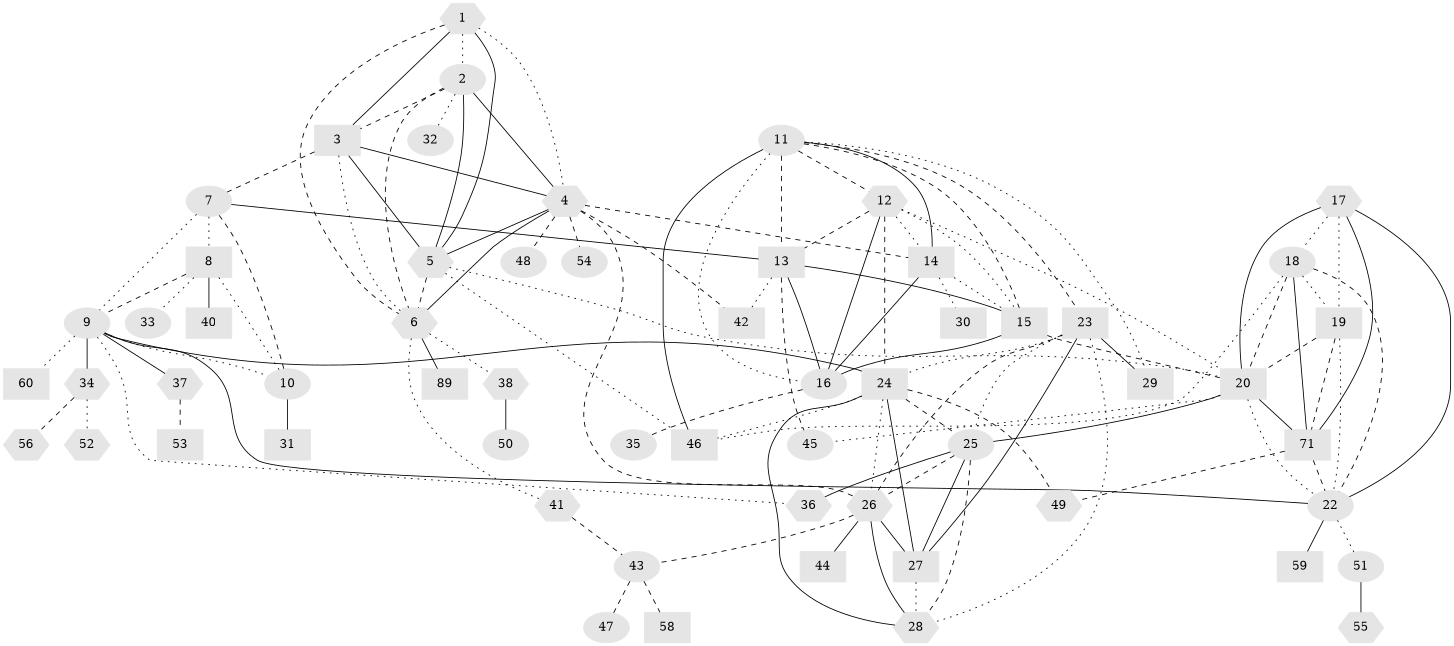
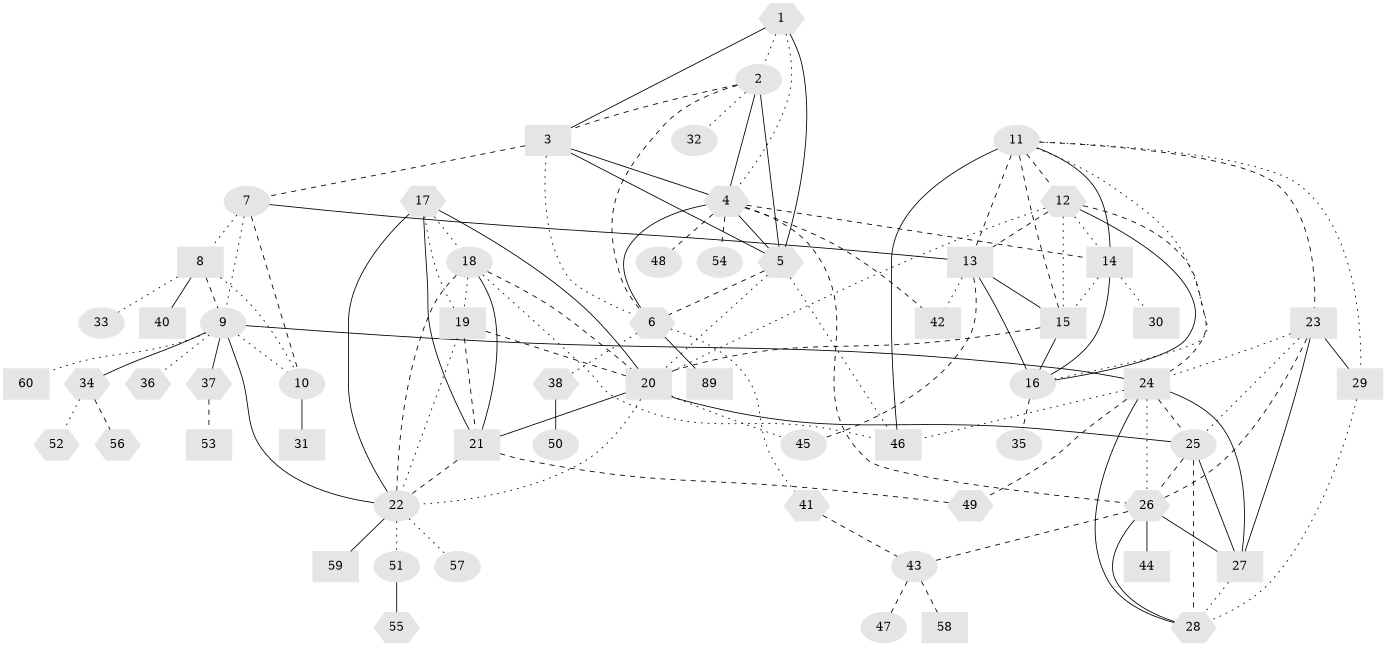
(301, 149) -> none
(1308, 445) -> (477, 445)
(881, 475) -> none
(1089, 522) -> (1308, 527)
none -> (458, 567)
